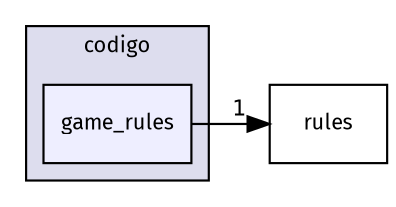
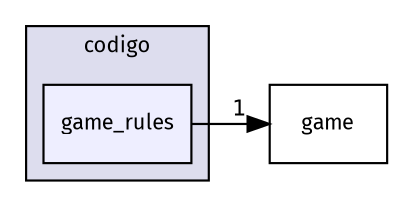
(328, 124) -> (328, 124)
